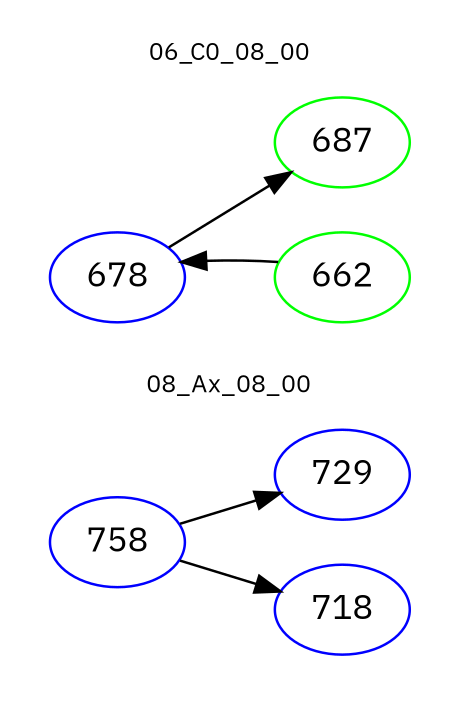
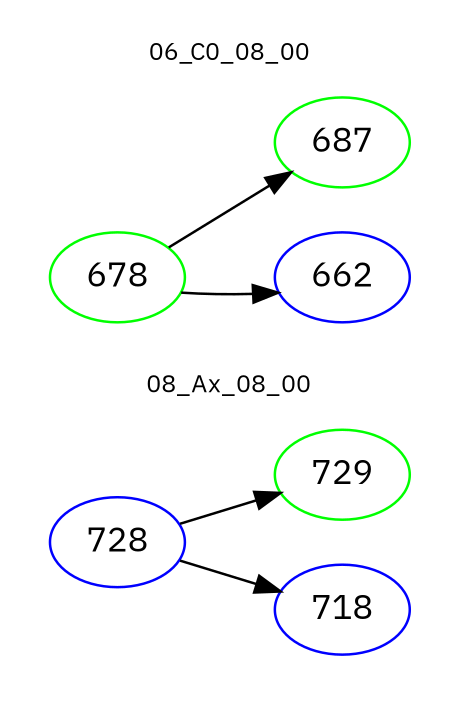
(242, 261) -> (217, 294)
(117, 277) -> (117, 277)
(342, 277) -> (342, 277)
(342, 475) -> (342, 475)
(117, 542) -> (117, 542)
